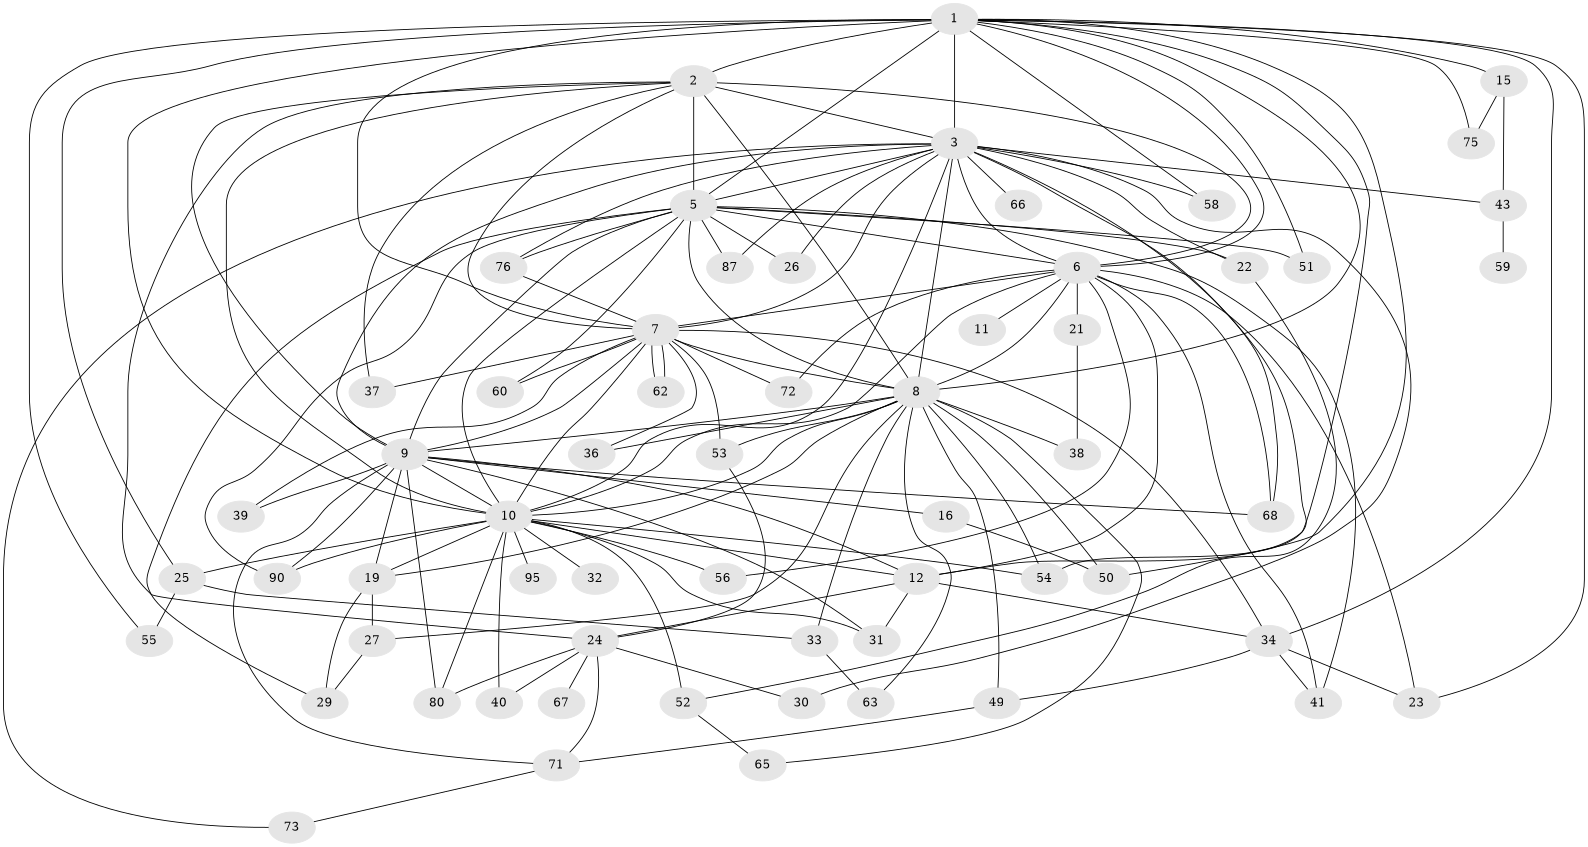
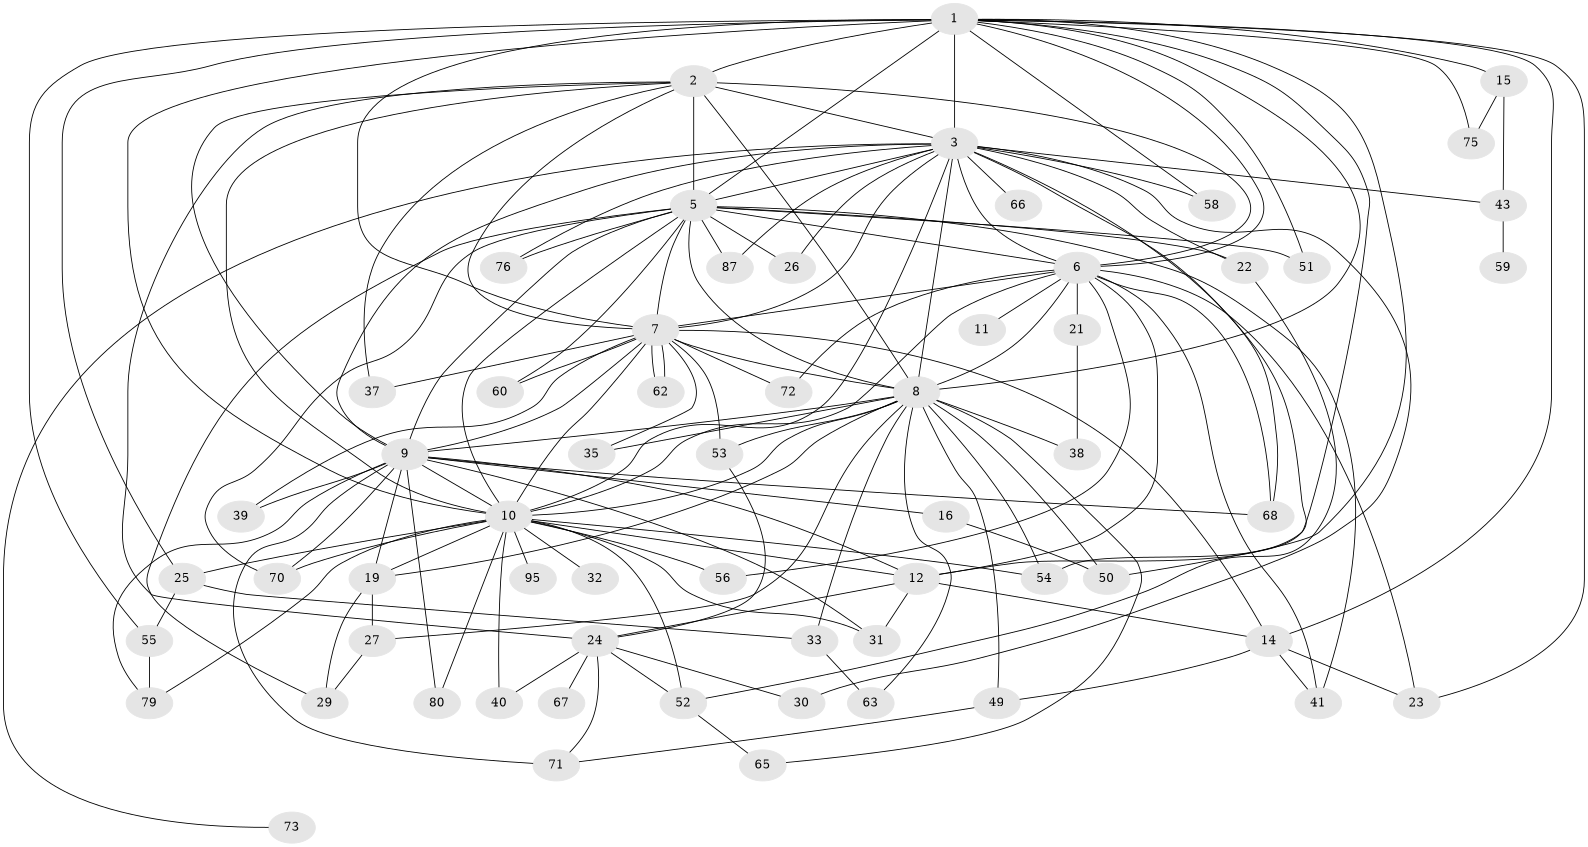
(580, 299) -> (666, 266)
(592, 454) -> (592, 454)
(277, 579) -> (277, 579)
(1269, 641) -> (1269, 641)
(515, 670) -> (639, 672)
none -> (149, 703)
(424, 797) -> none
